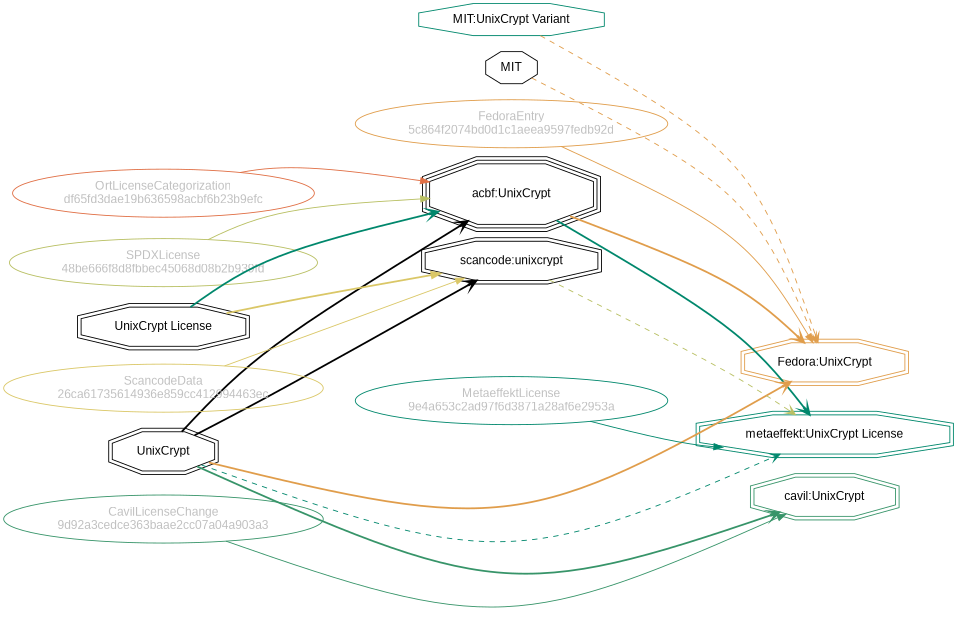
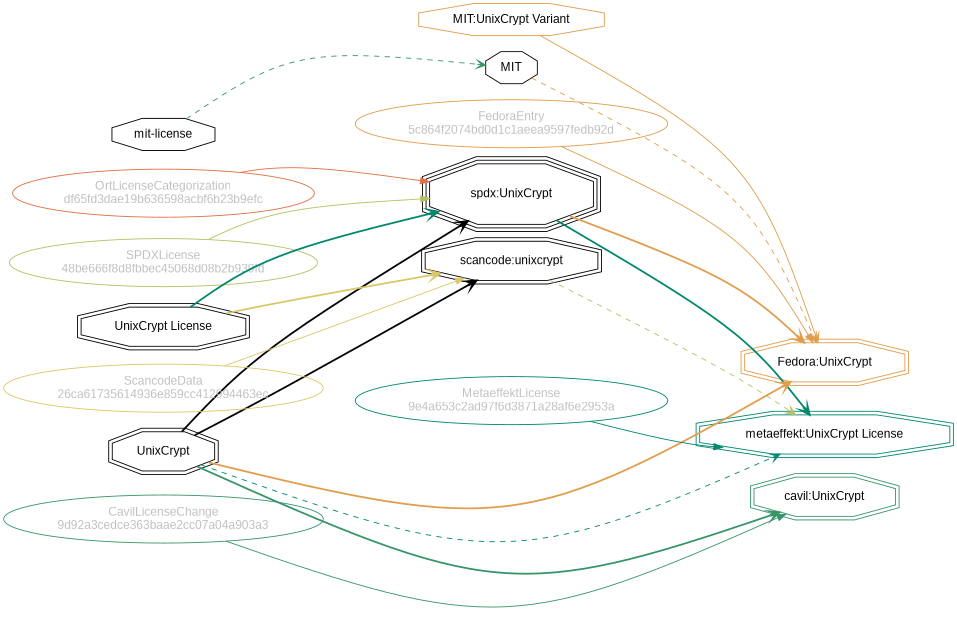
(512, 20) -> (512, 20)
none -> (163, 134)
(717, 150) -> (717, 150)
(512, 194) -> (512, 194)
(329, 293) -> (329, 293)
